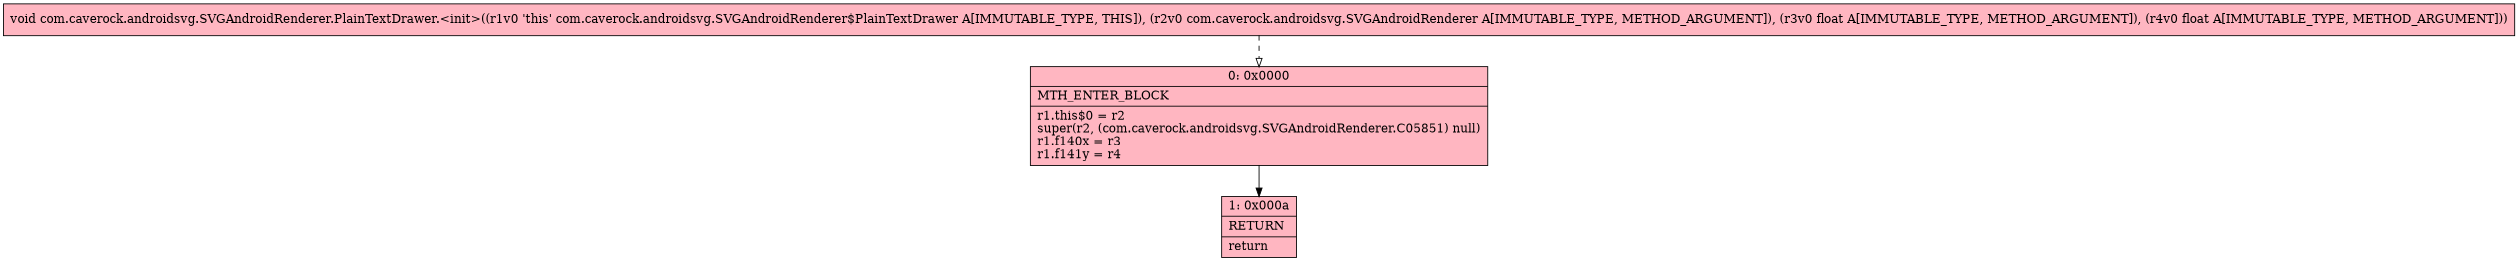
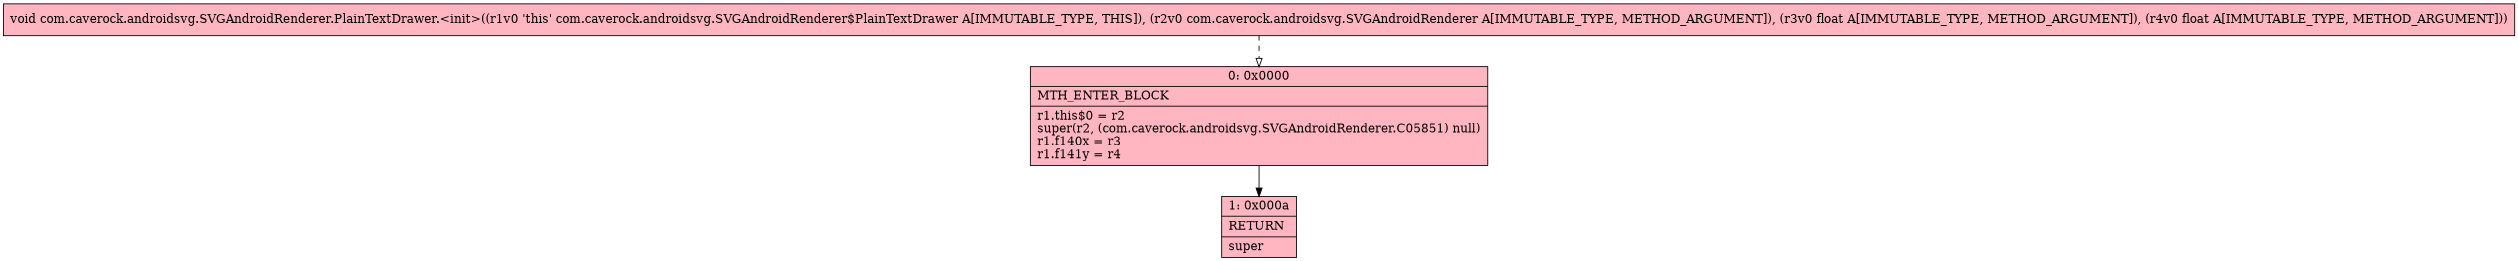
(1248, 247) -> (1246, 247)
